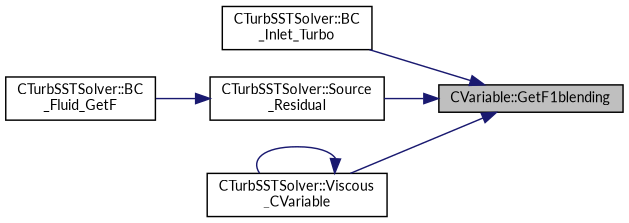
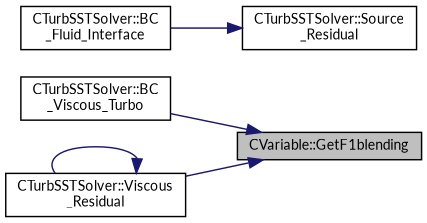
(297, 28) -> (96, 99)
(81, 99) -> (96, 28)
(404, 99) -> none
(297, 195) -> (96, 195)
